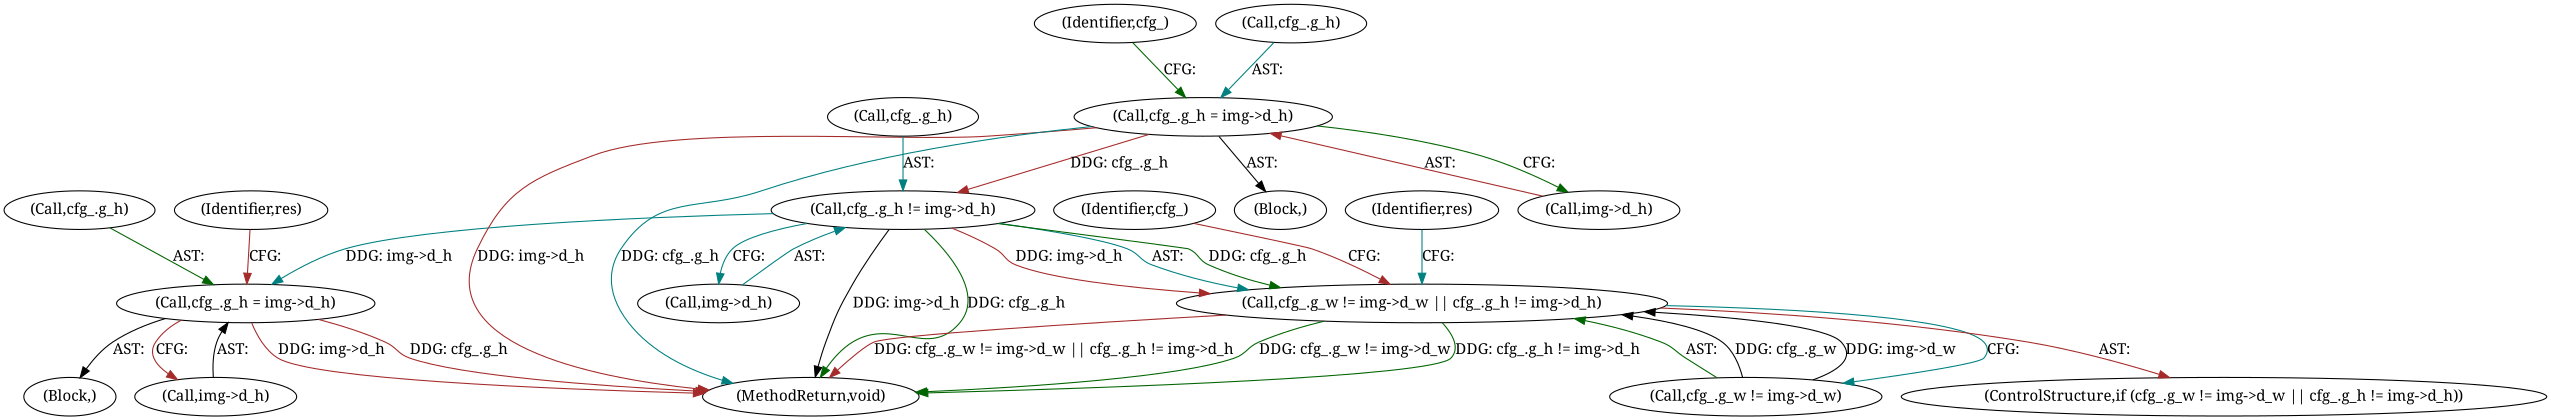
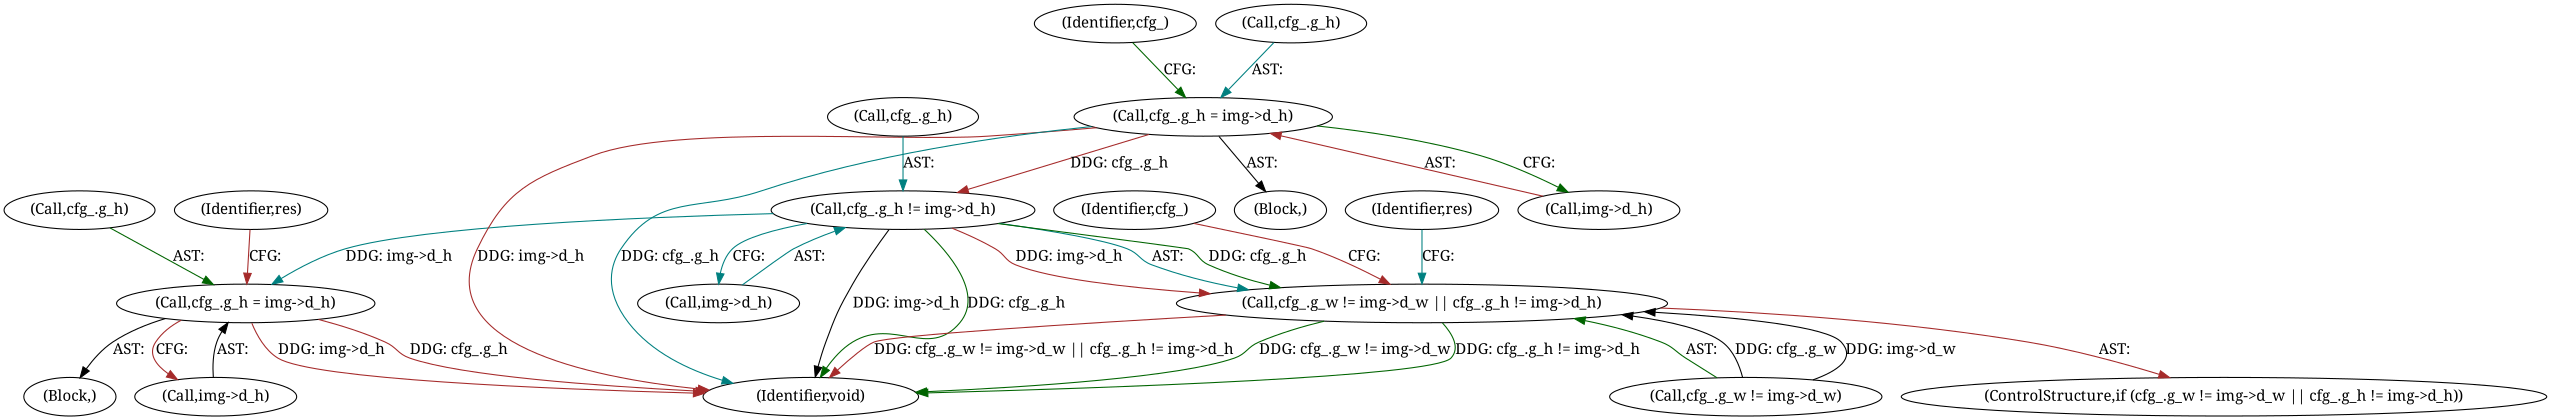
(1987, 349) -> none
(811, 397) -> (811, 397)
